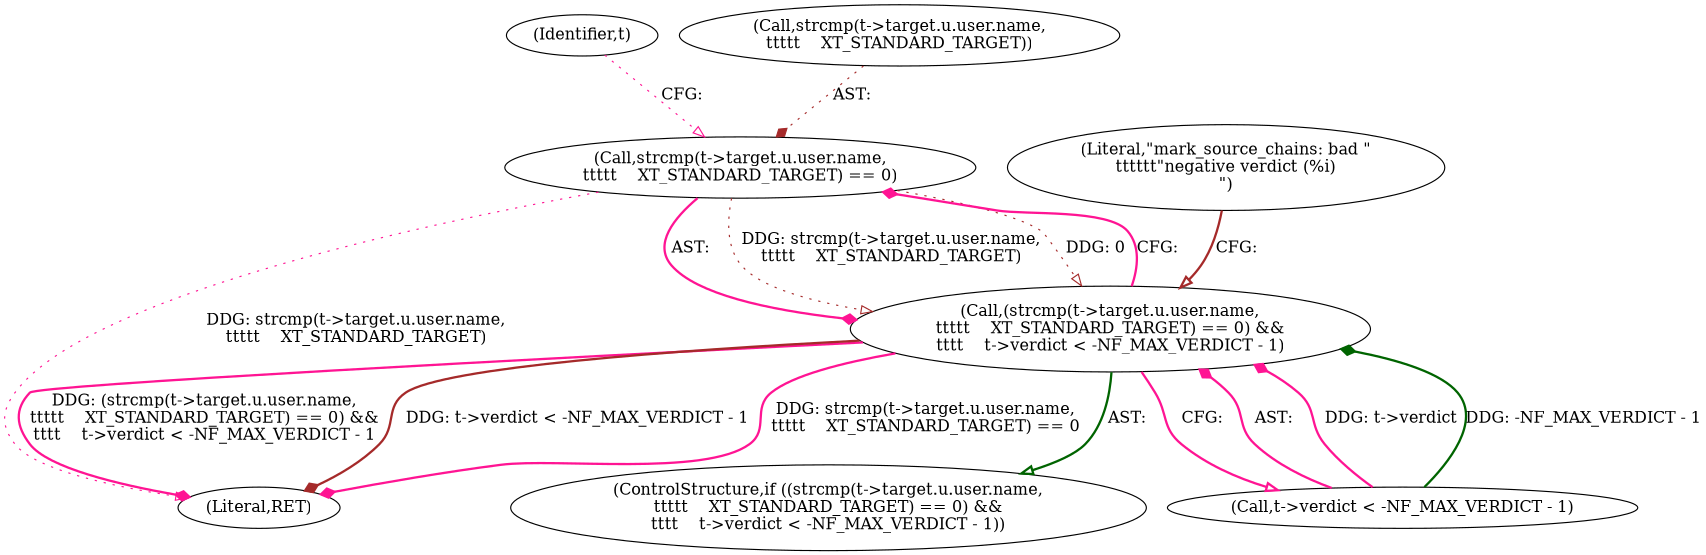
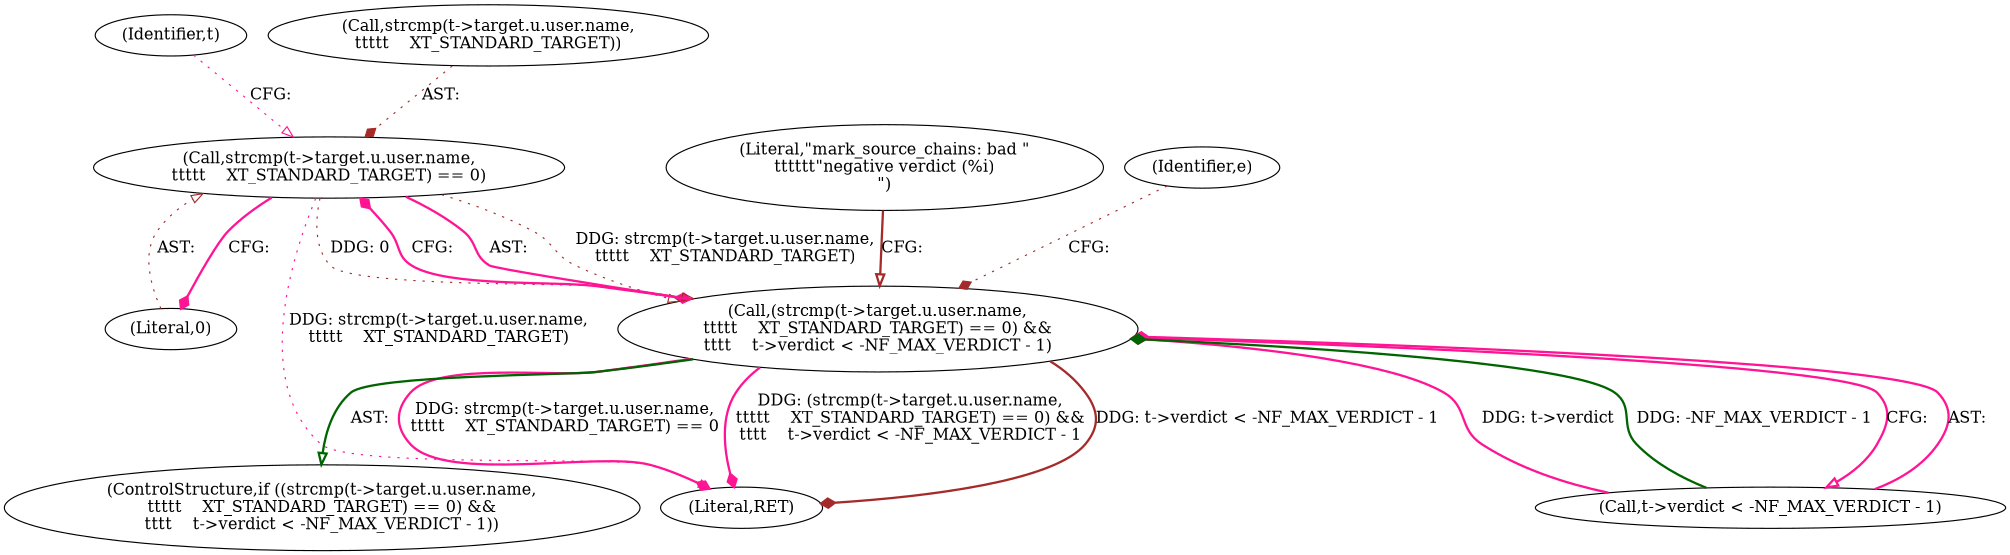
none -> (1202, 168)
none -> (171, 329)
